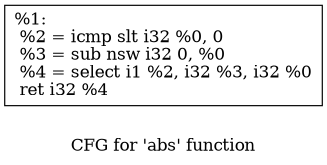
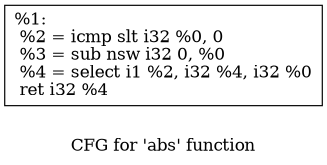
(164, 73) -> (164, 73)
